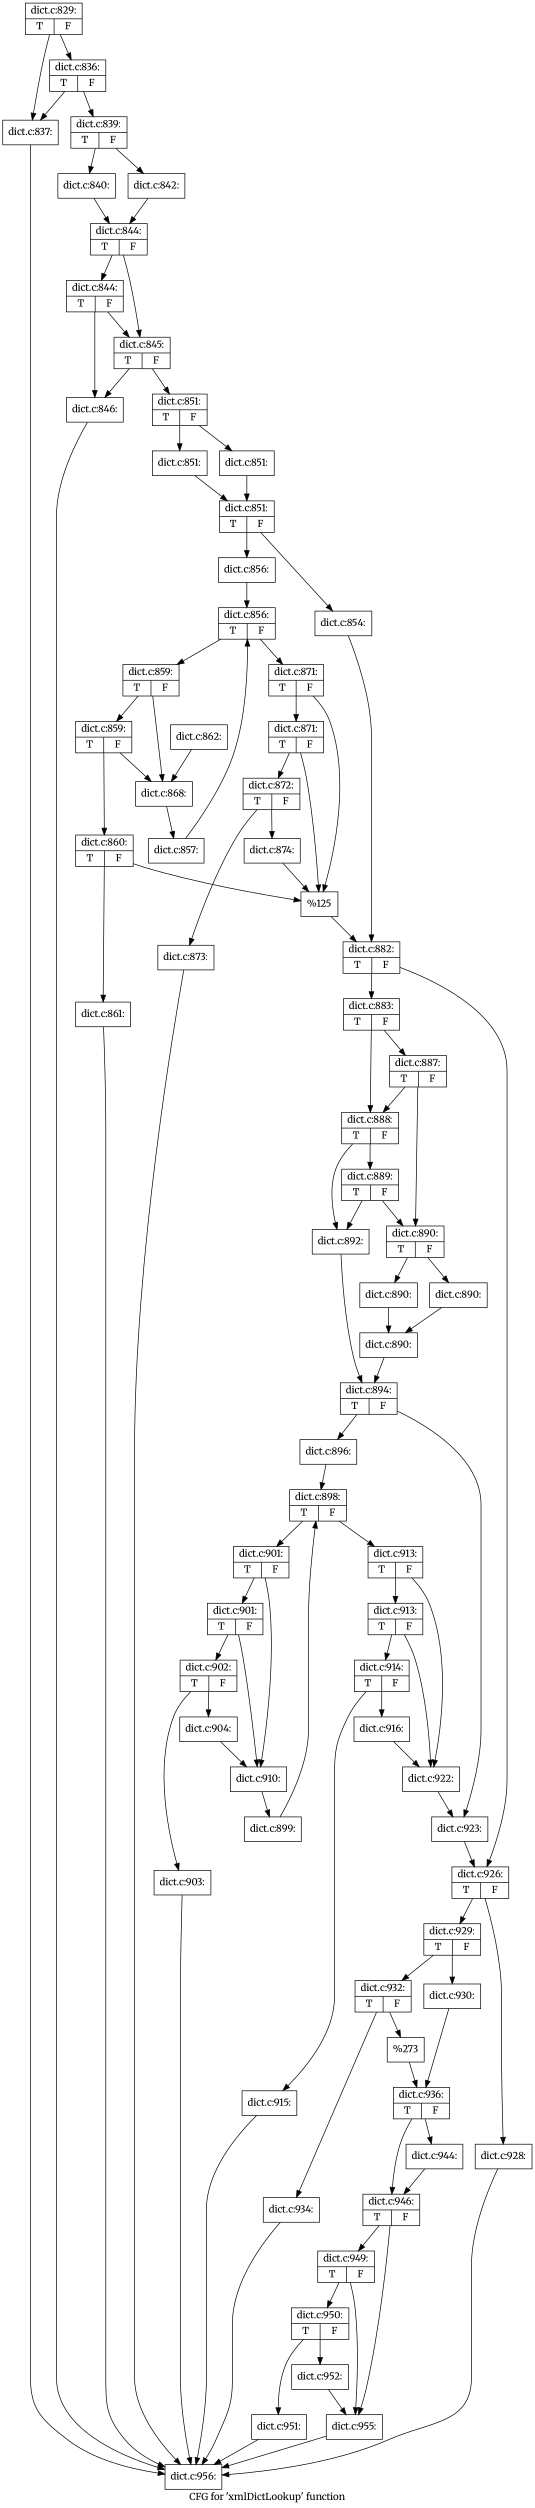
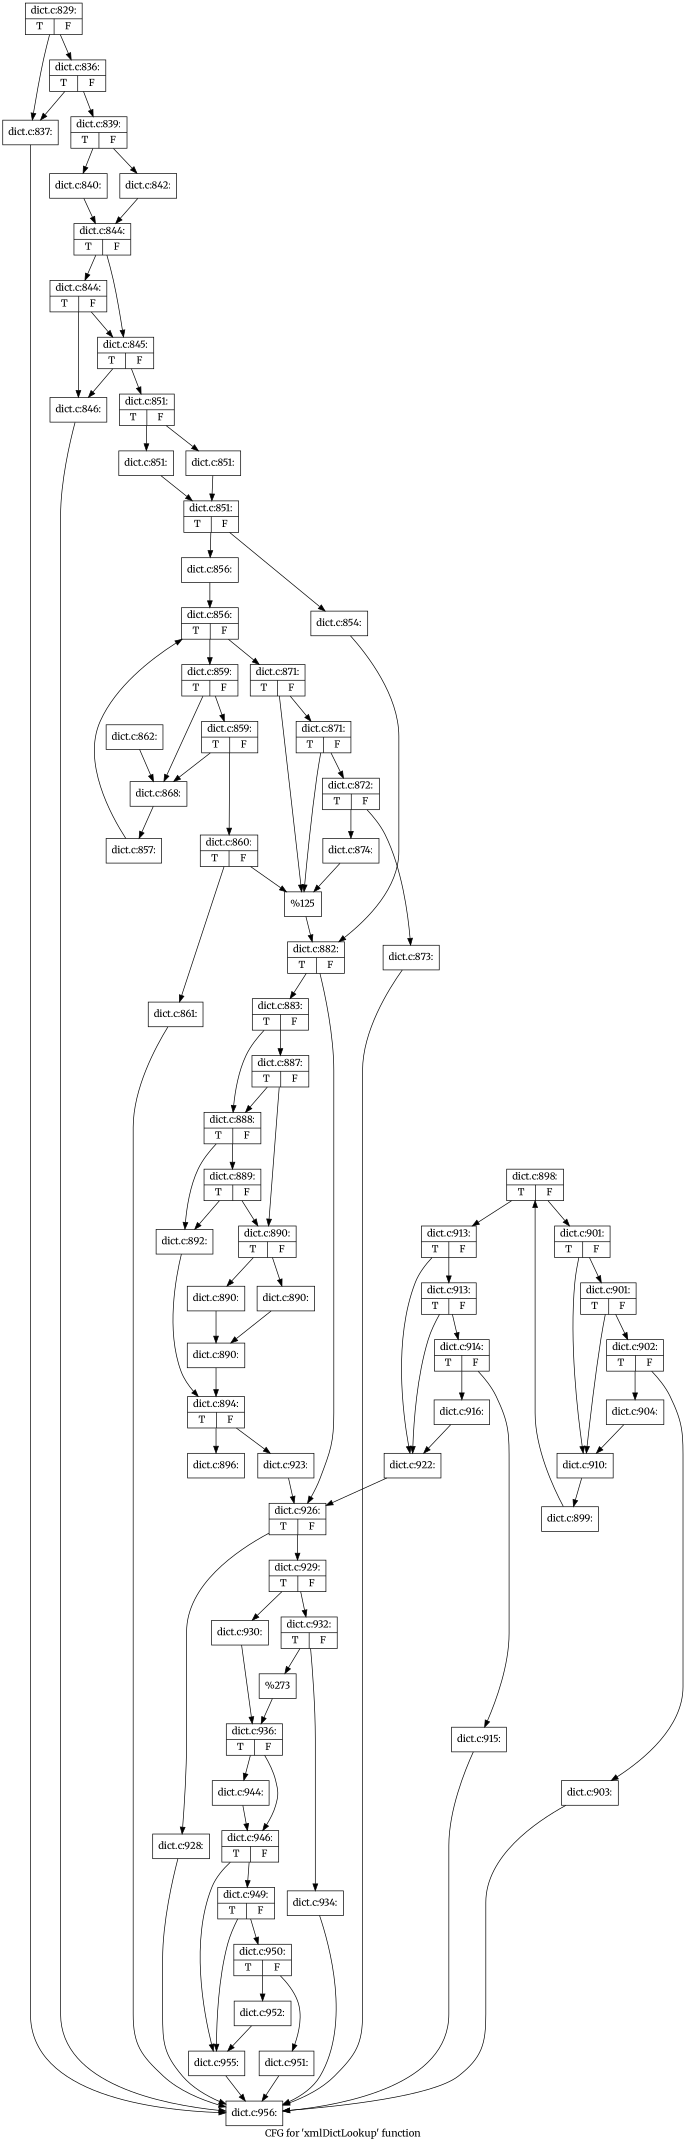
(324, 1474) -> none
(444, 1801) -> (358, 1491)
